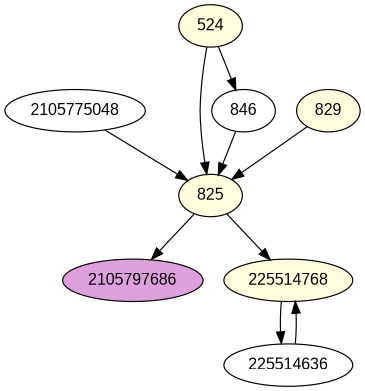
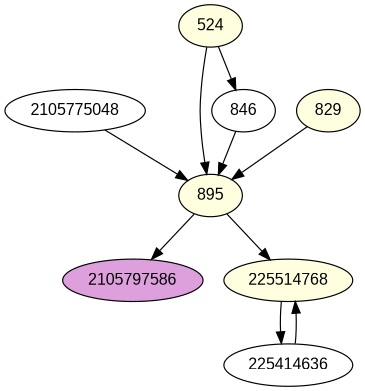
(211, 196) -> (211, 196)
(133, 280) -> (133, 280)
(288, 365) -> (288, 365)
